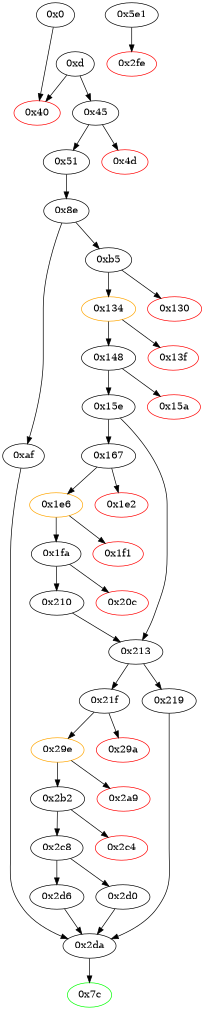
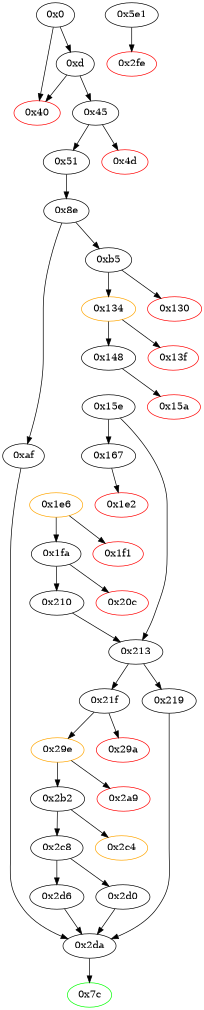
none -> (64, 36)
(109, 379) -> none
(85, 478) -> none
(122, 848) -> (122, 848)
